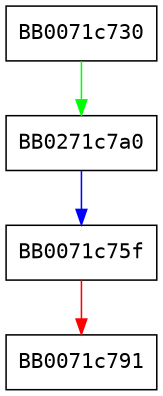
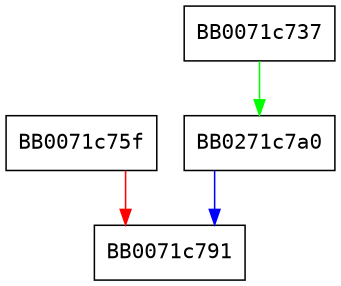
(81, 33) -> (260, 33)
(81, 190) -> (215, 190)
